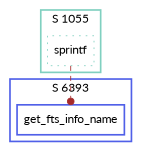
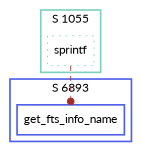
(71, 89) -> (71, 89)
